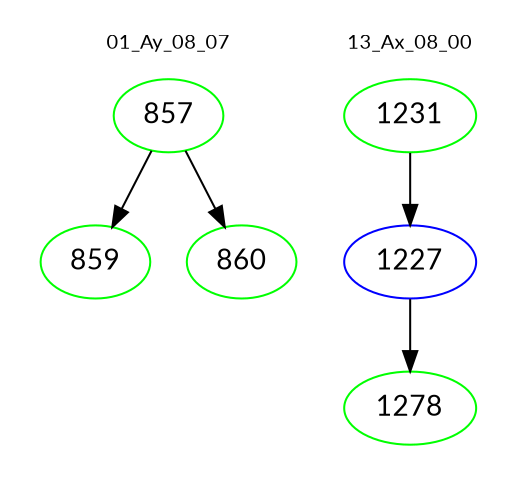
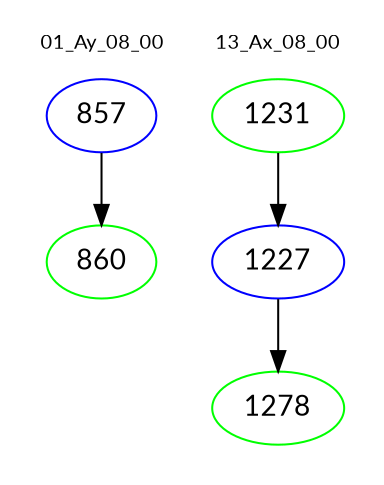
(169, 44) -> (103, 44)
(169, 116) -> (102, 116)
(95, 262) -> none
